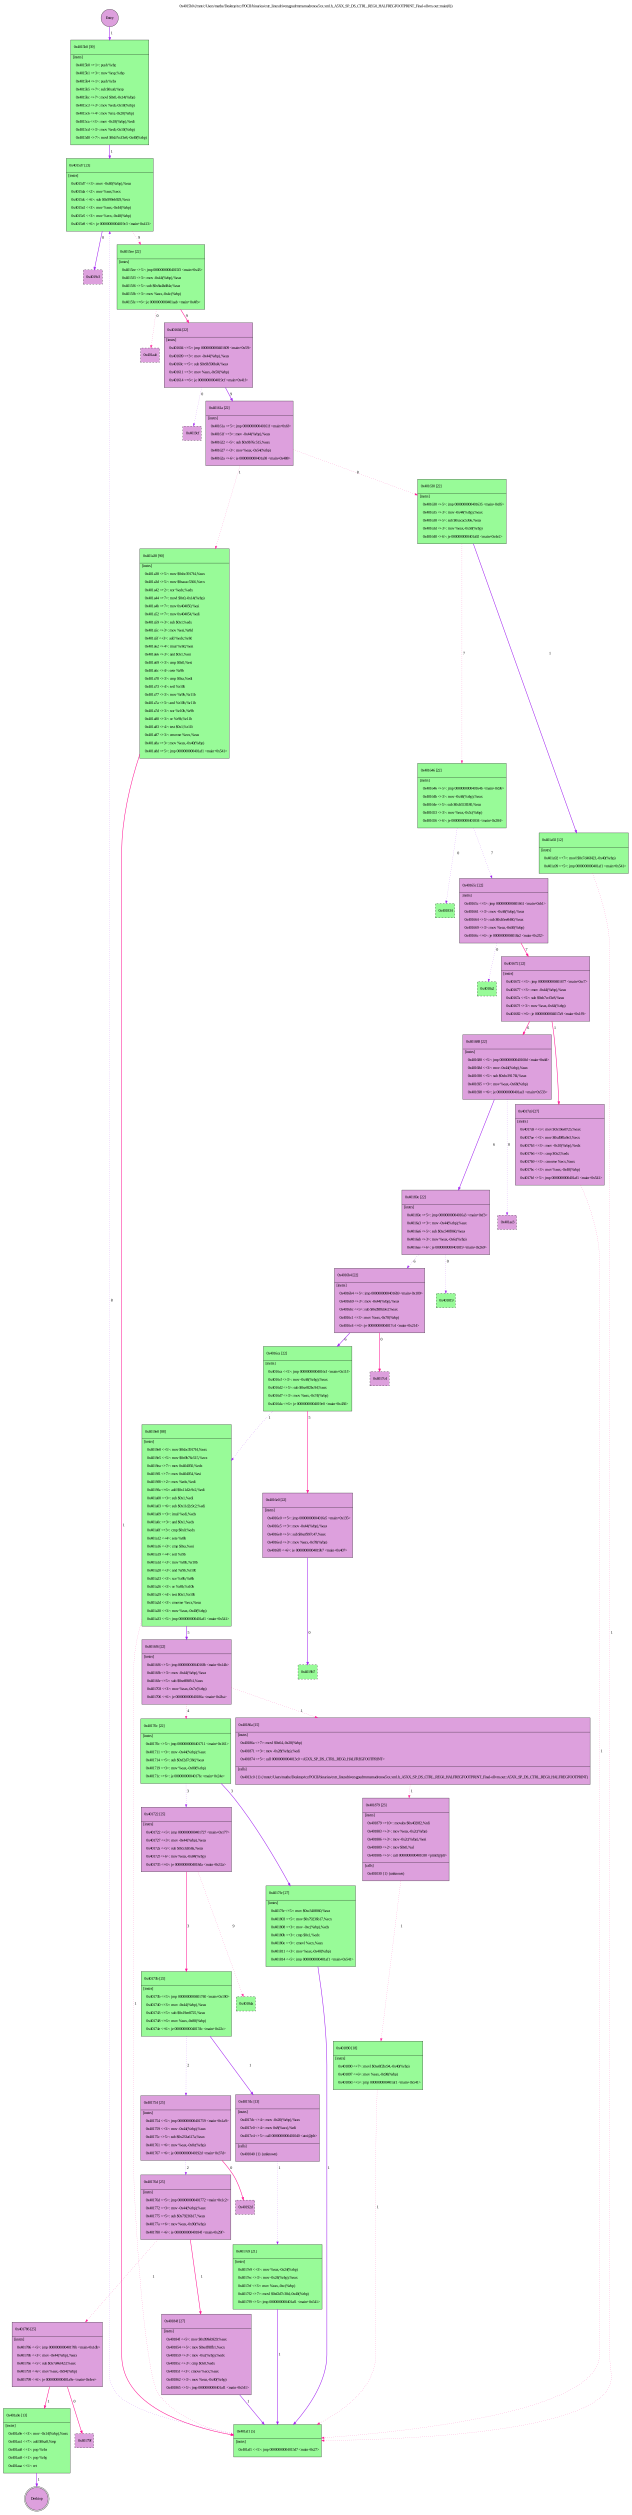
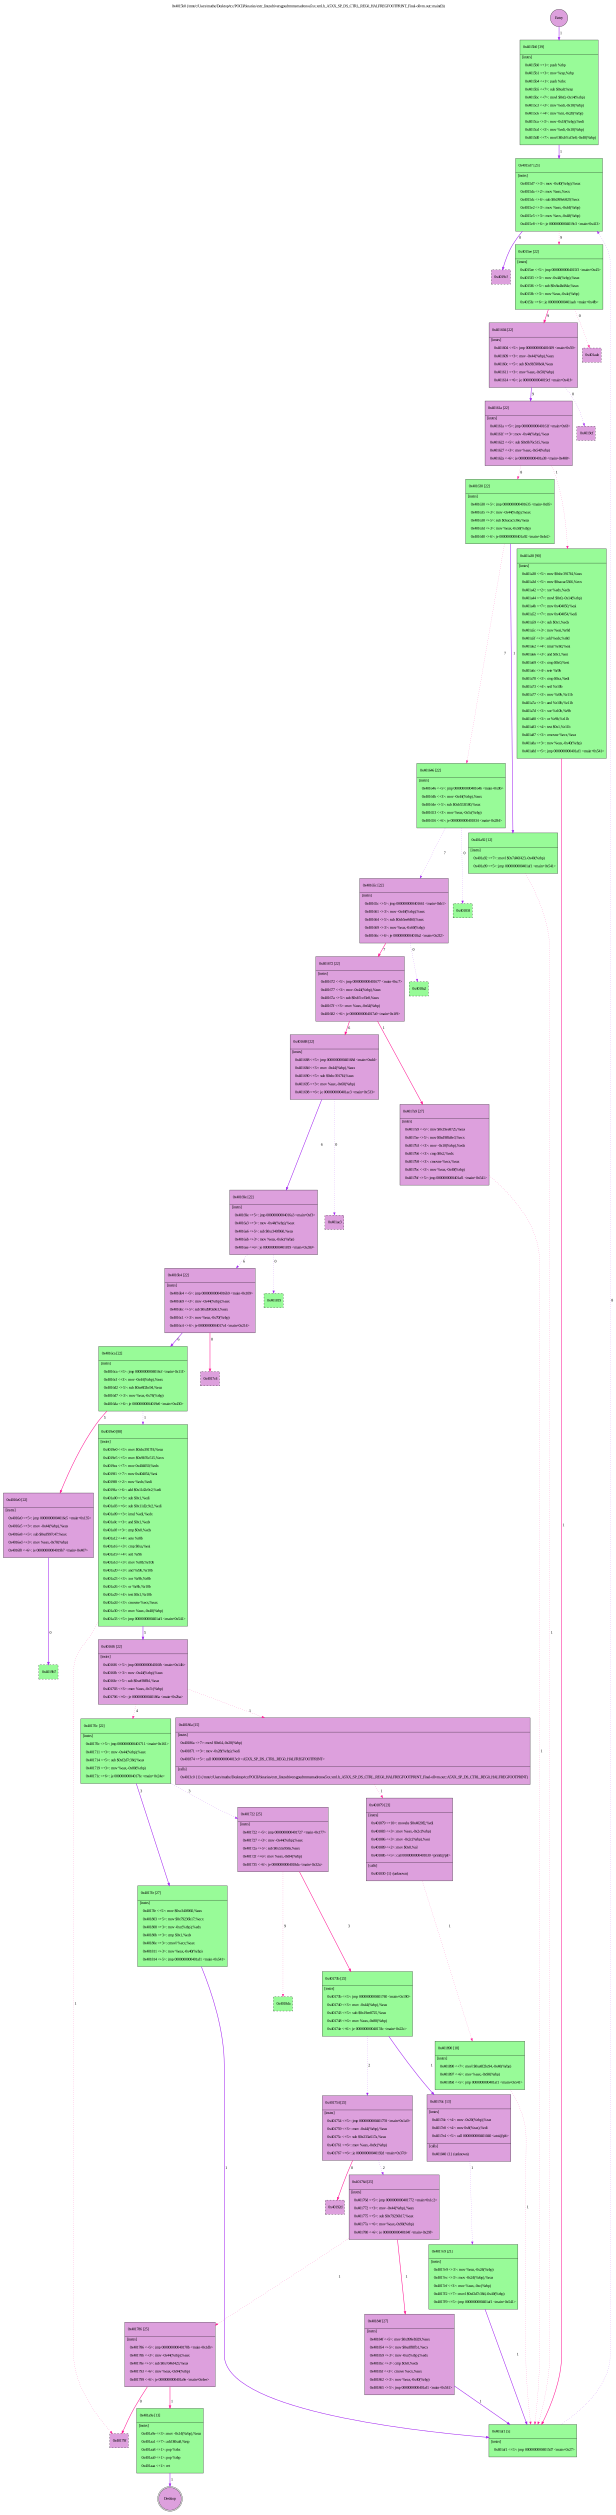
(134, 2050) -> (74, 2028)
